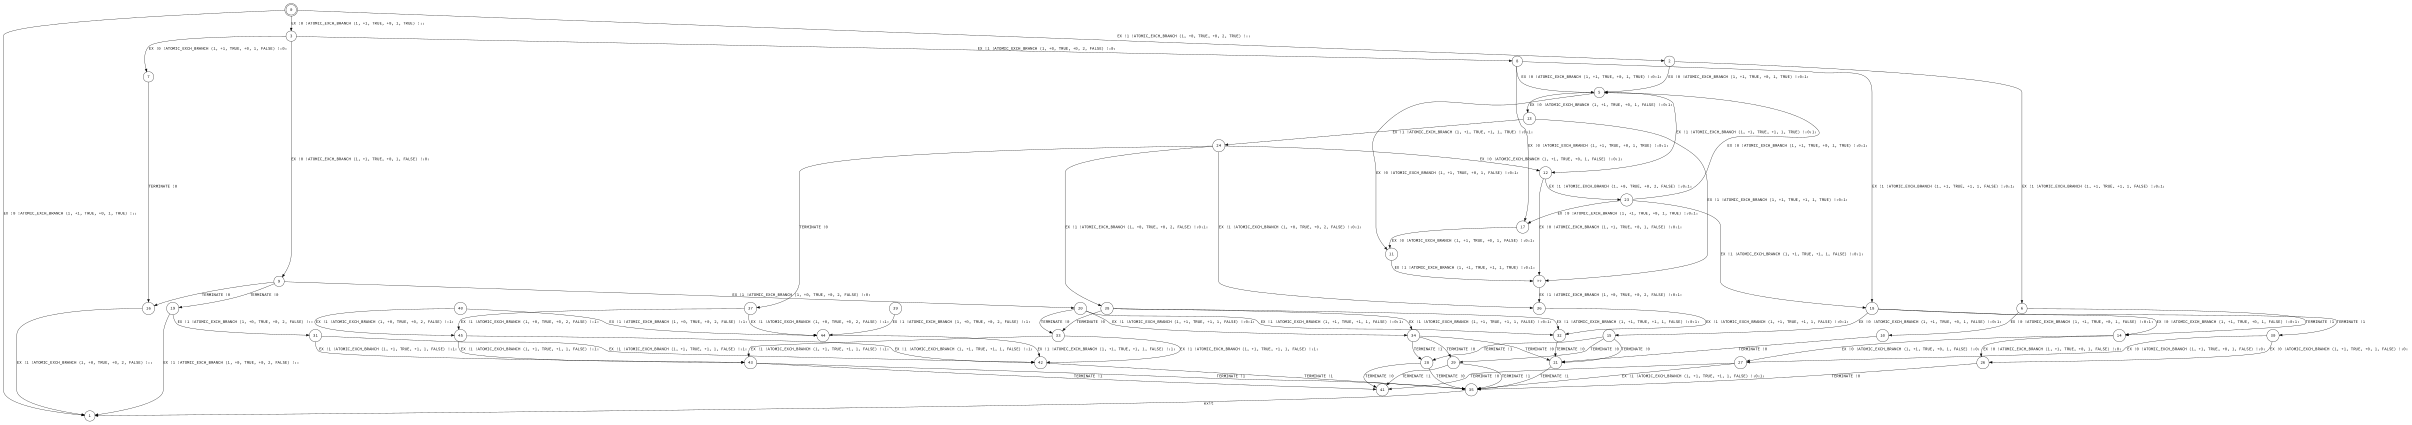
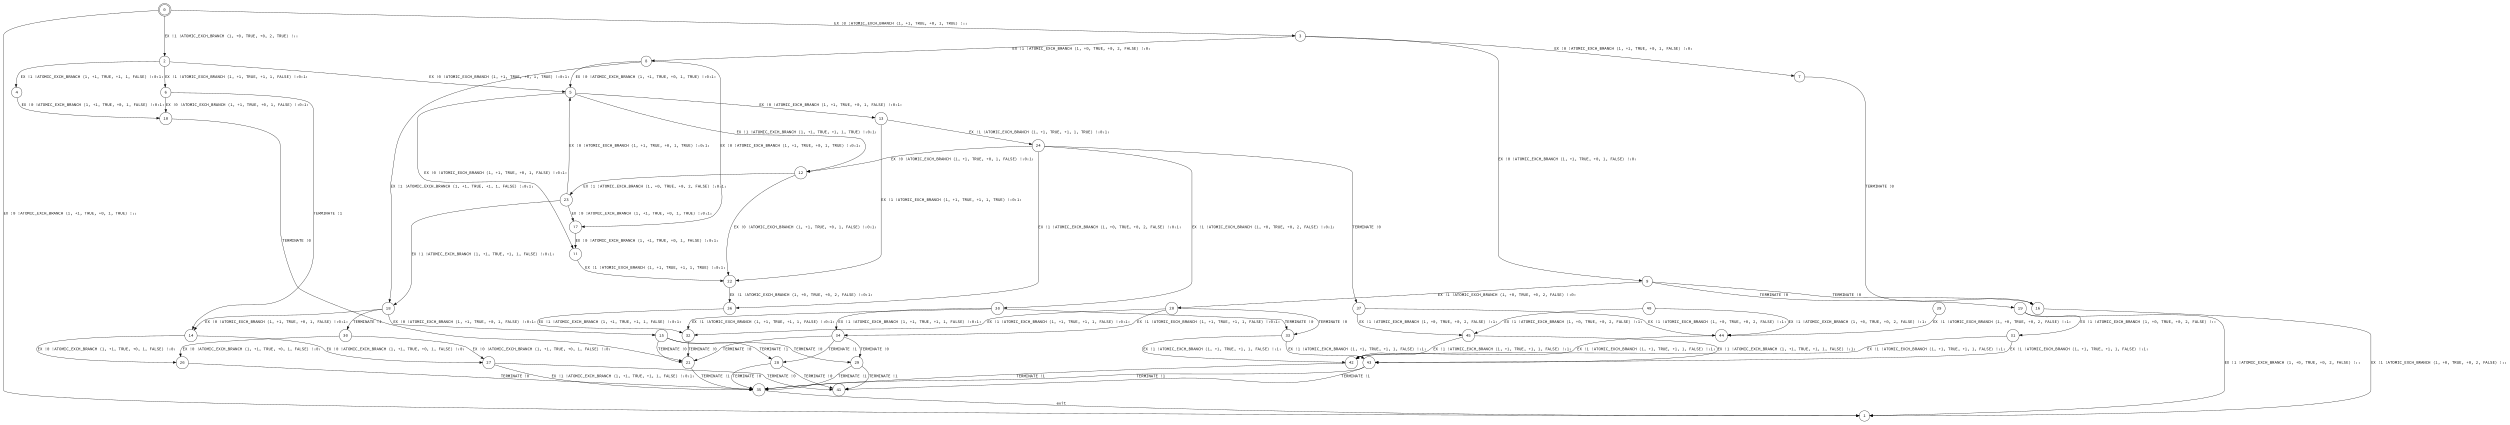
none -> (17, 92)
